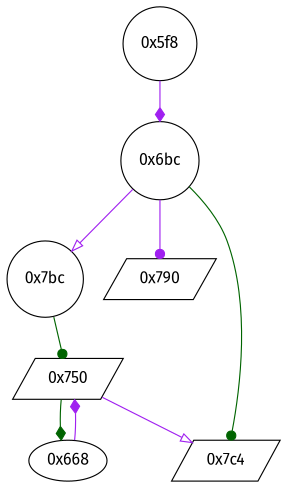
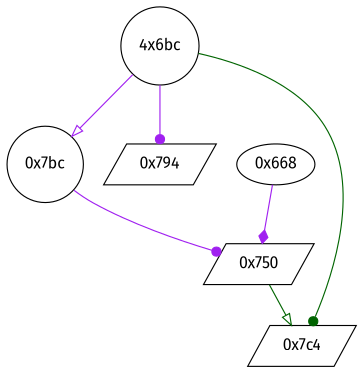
(160, 44) -> none
(160, 161) -> (160, 46)
(160, 279) -> (160, 164)
(58, 333) -> (141, 225)
(60, 413) -> none
(142, 417) -> (278, 300)
